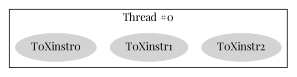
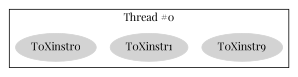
(241, 47) -> (242, 47)
